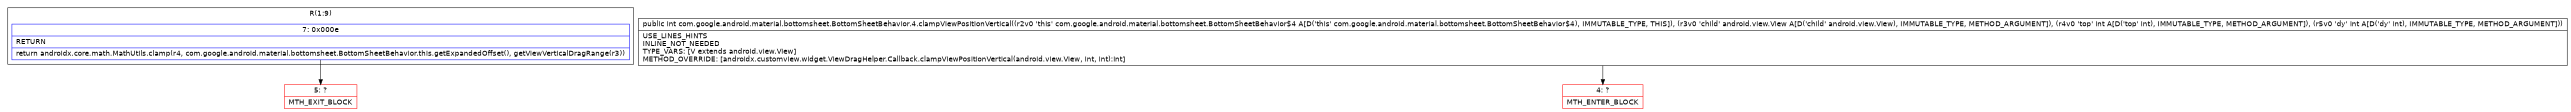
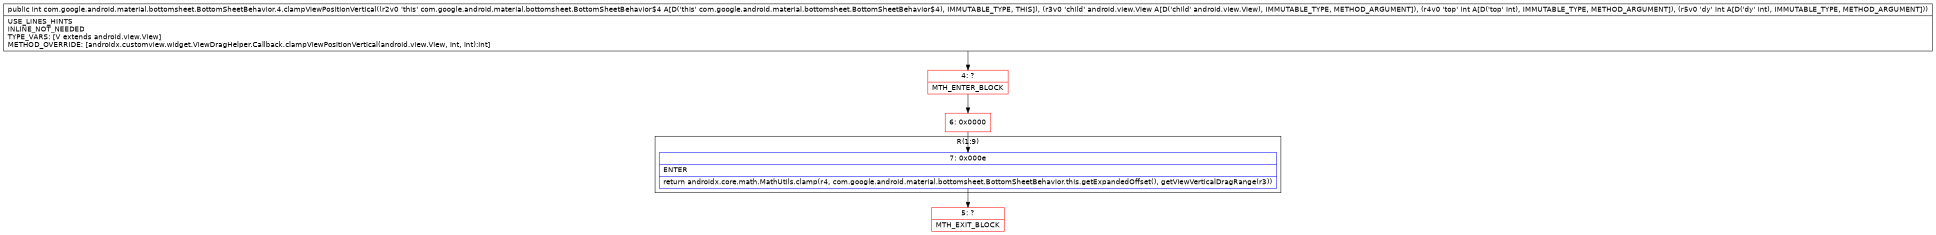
(31, 42) -> (676, 170)
none -> (968, 123)
